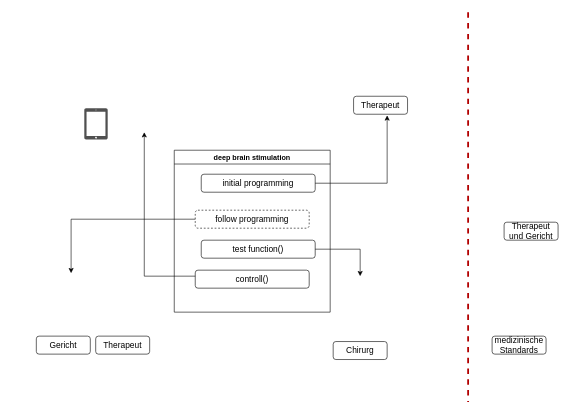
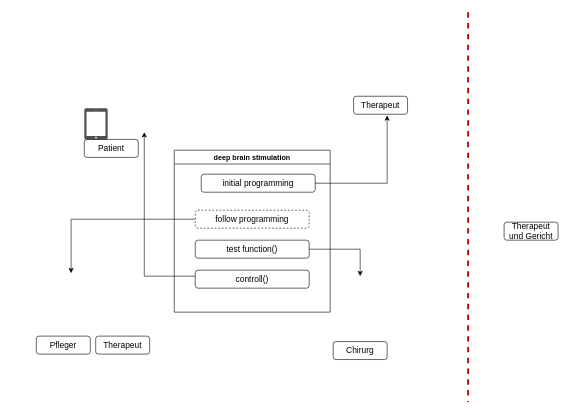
none -> (111, 149)
(258, 249) -> (252, 249)
(63, 345) -> (63, 345)
(519, 345) -> none
